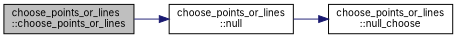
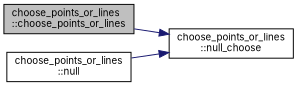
(147, 19) -> (147, 31)
